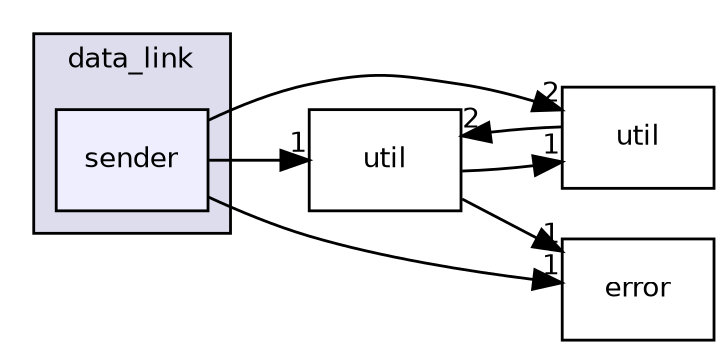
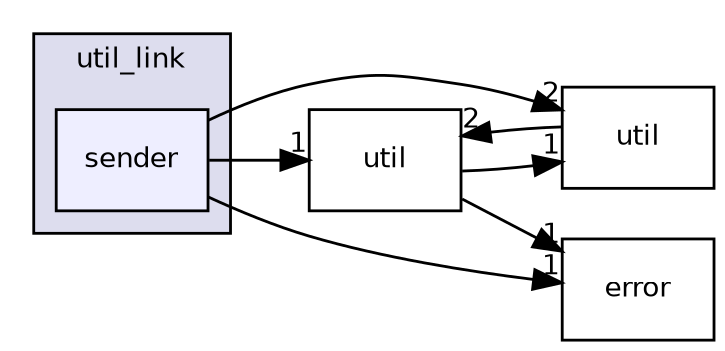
(132, 60) -> (132, 60)
